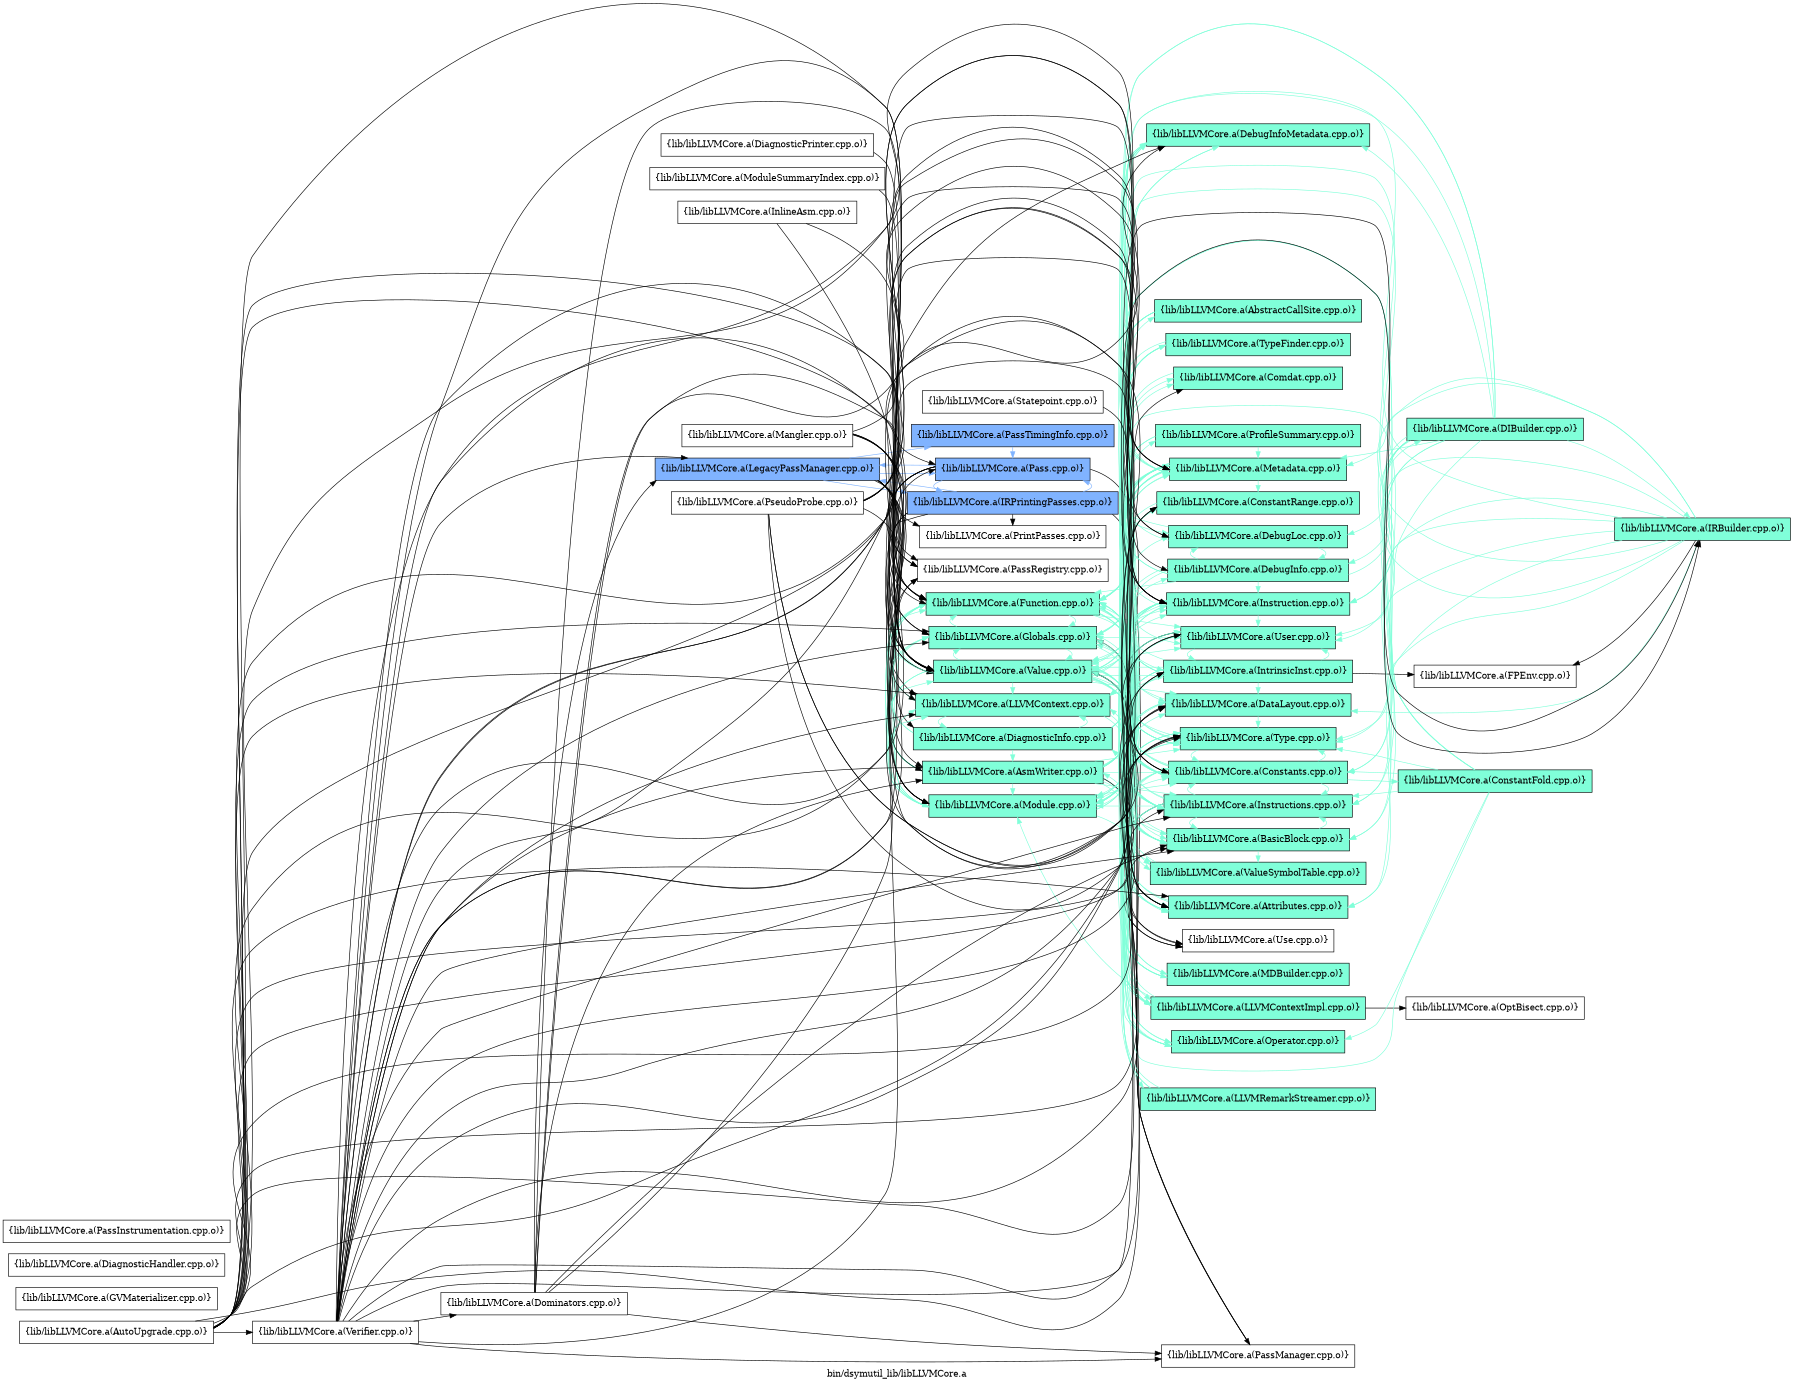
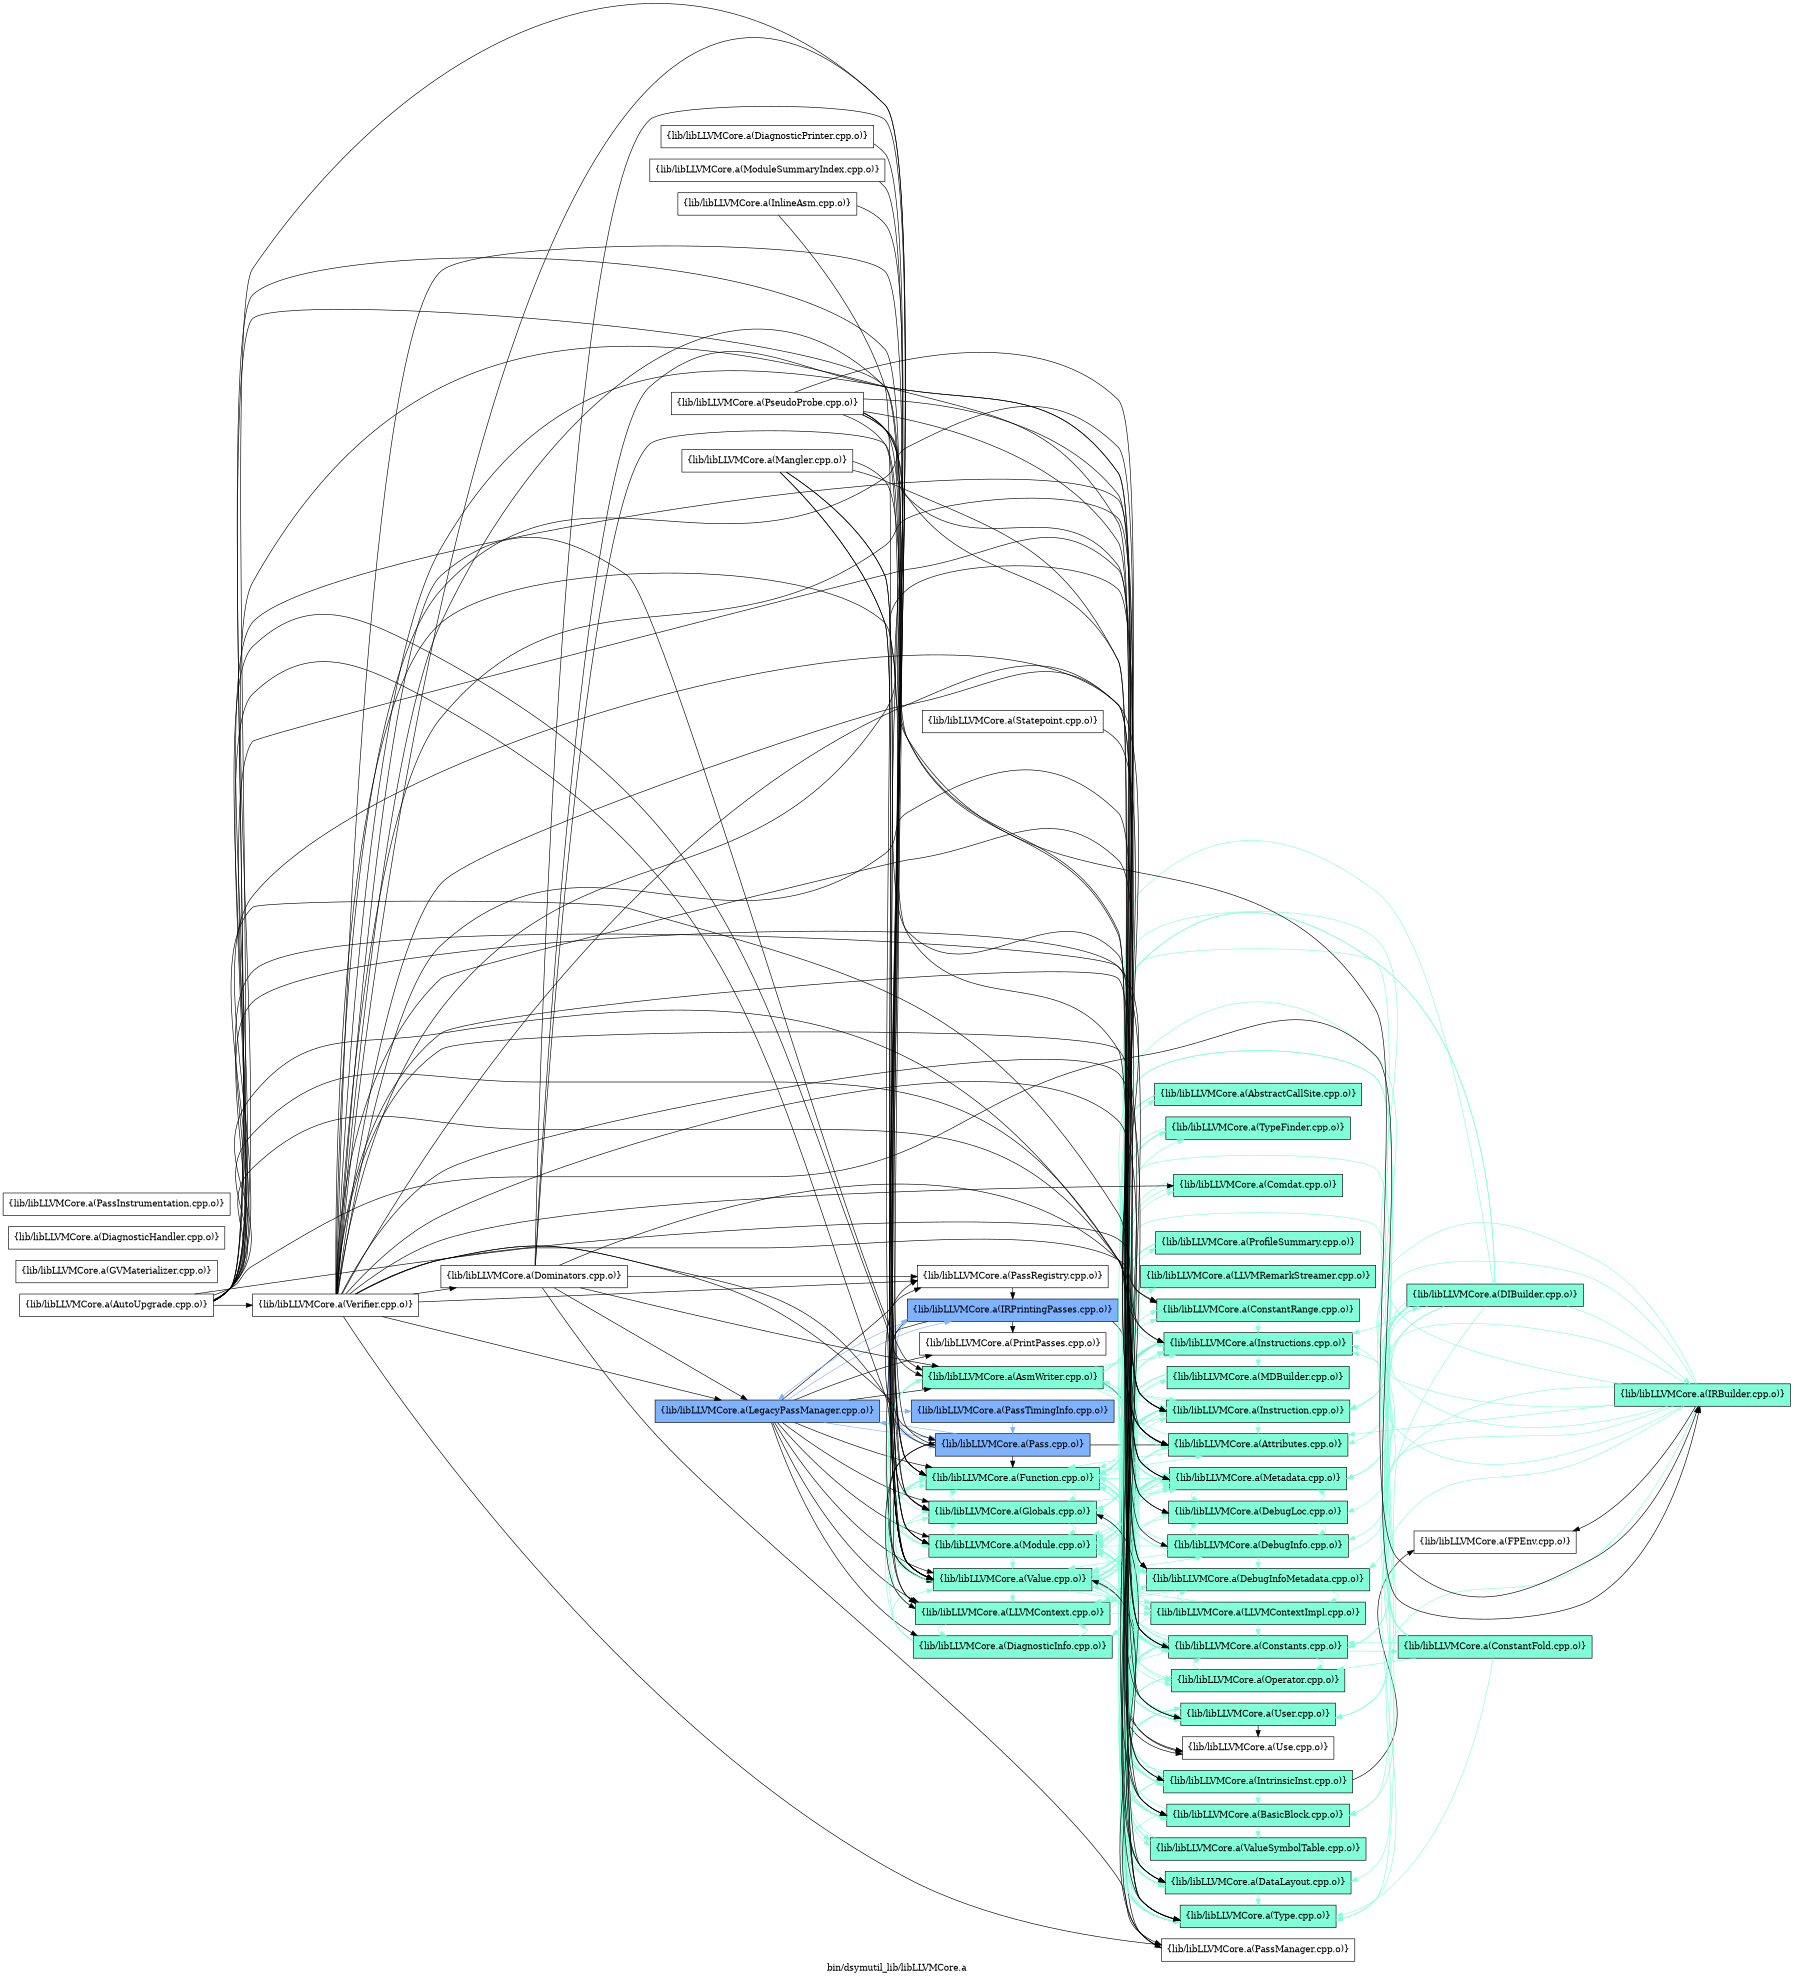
(893, 531) -> (1013, 1290)
(1130, 576) -> none
(1144, 806) -> (1129, 1489)
(1495, 1008) -> none
